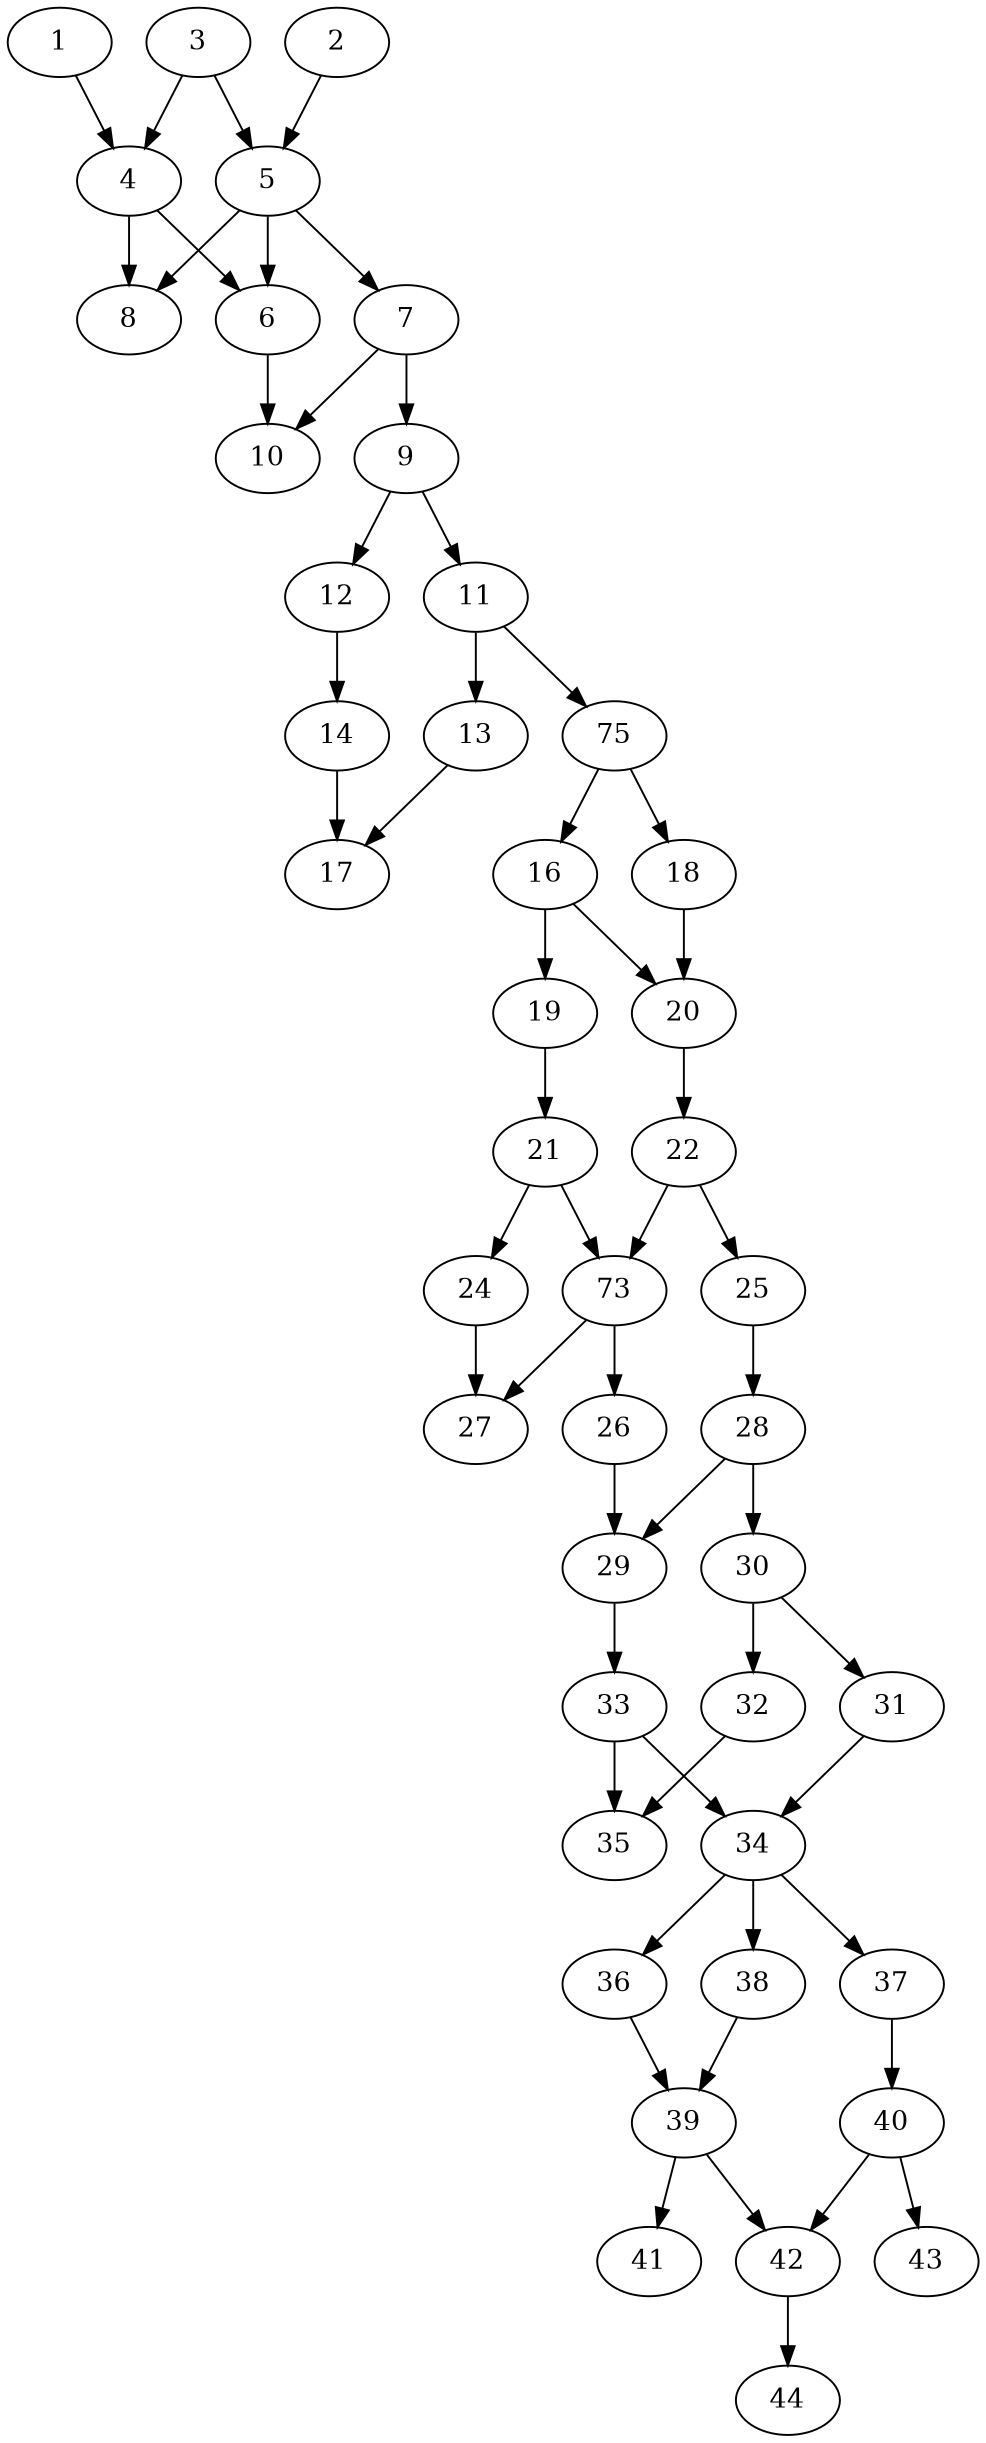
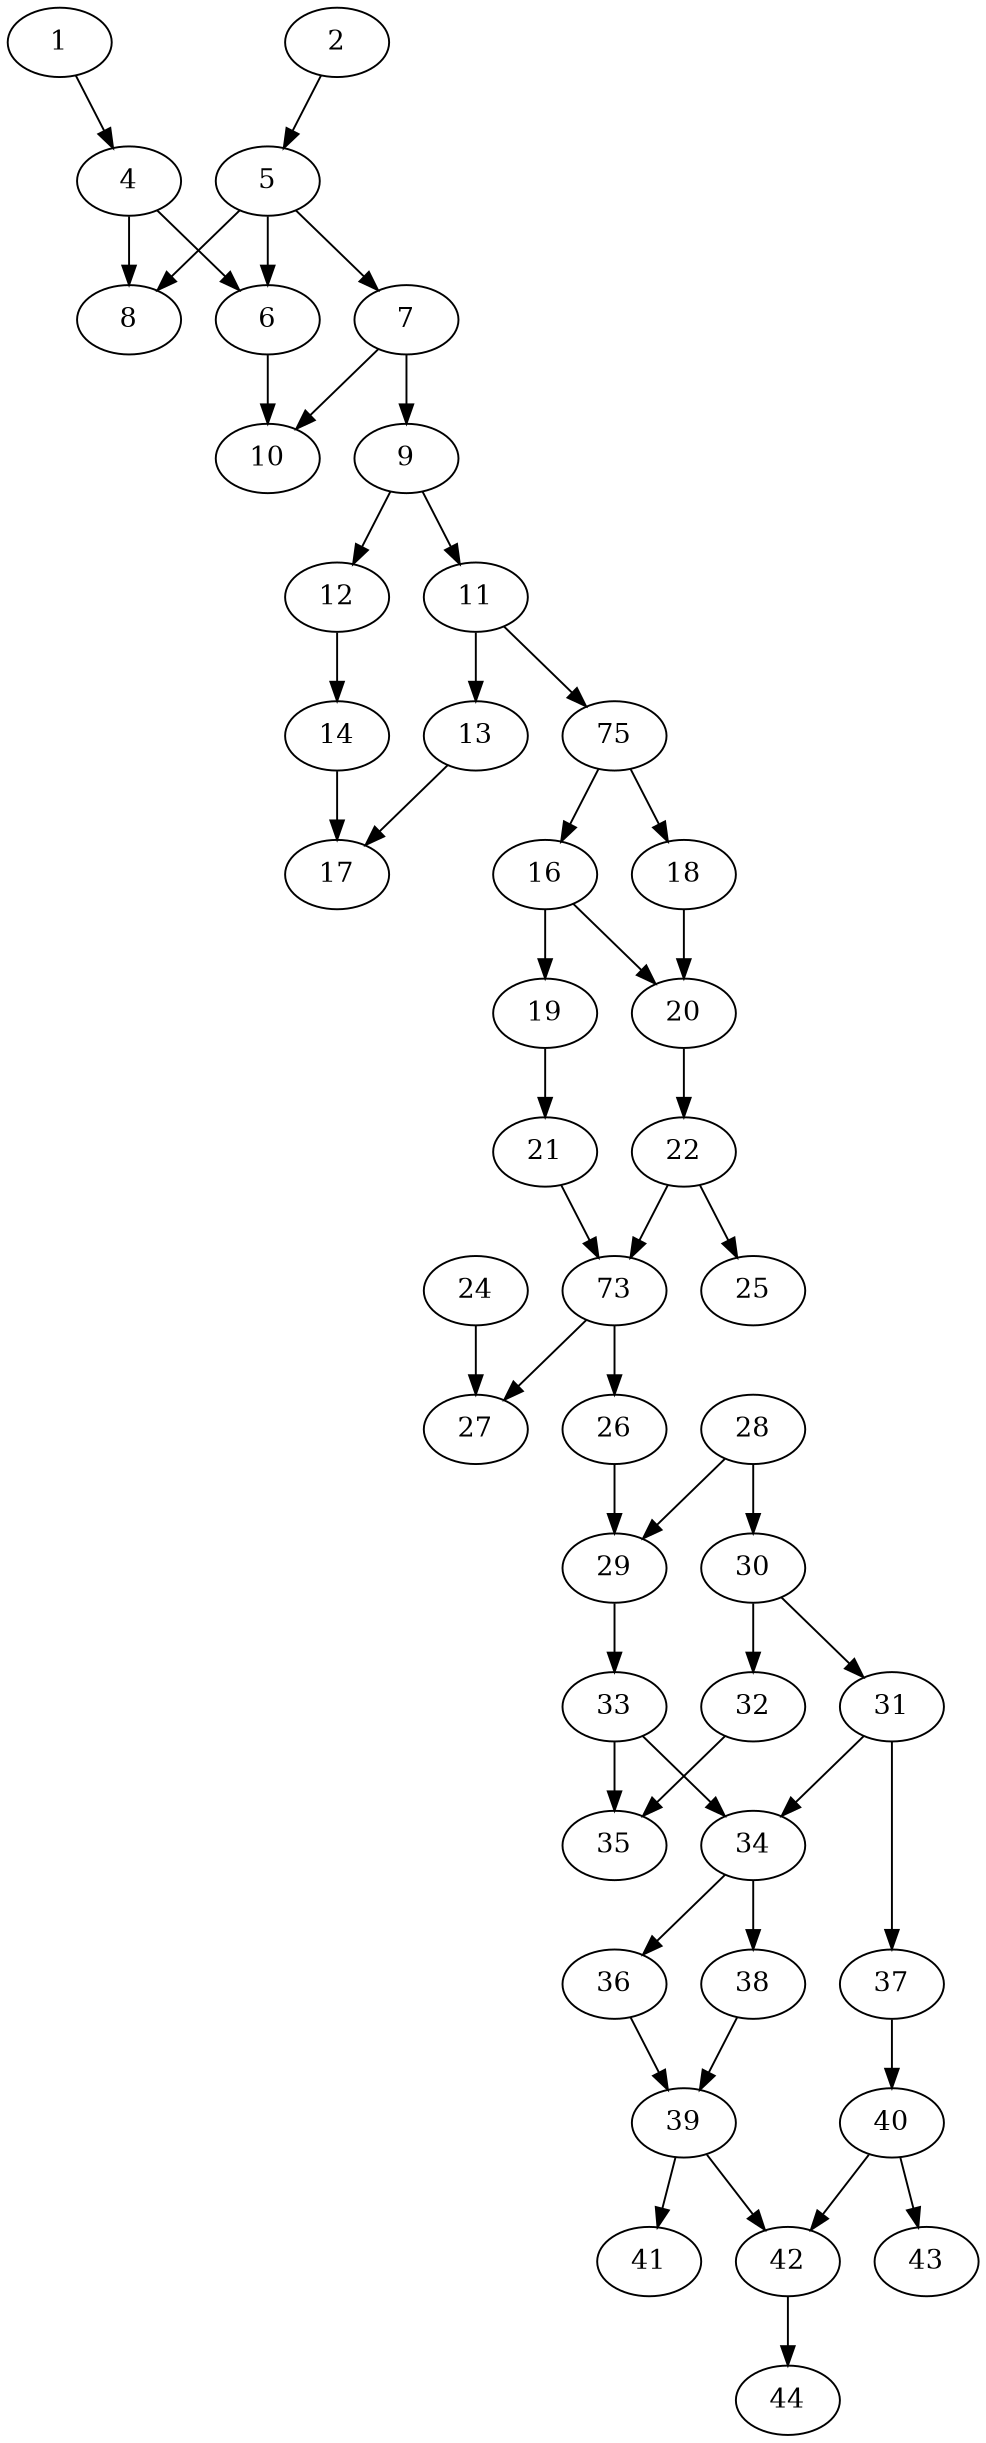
(198, 42) -> none
(515, 1213) -> none
(753, 1351) -> none
(815, 1908) -> (892, 1836)
